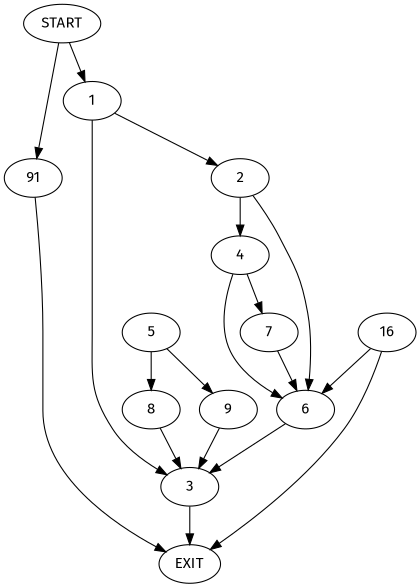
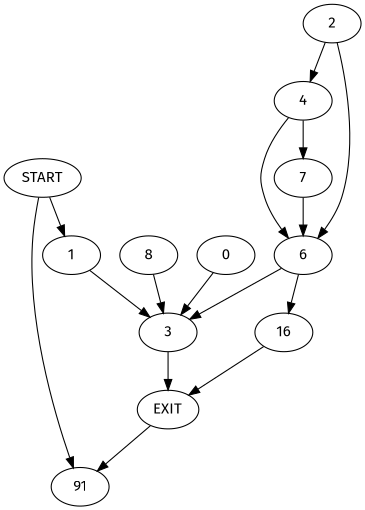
(161, 137) -> none
(151, 332) -> none
(350, 367) -> (295, 289)
(43, 397) -> (128, 445)
(228, 410) -> (226, 255)
